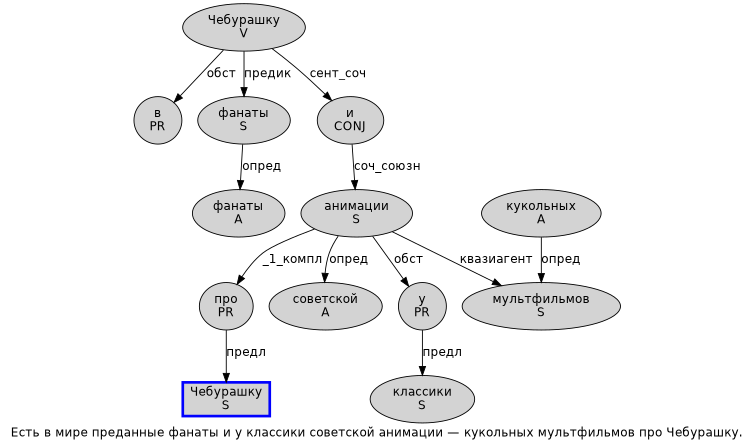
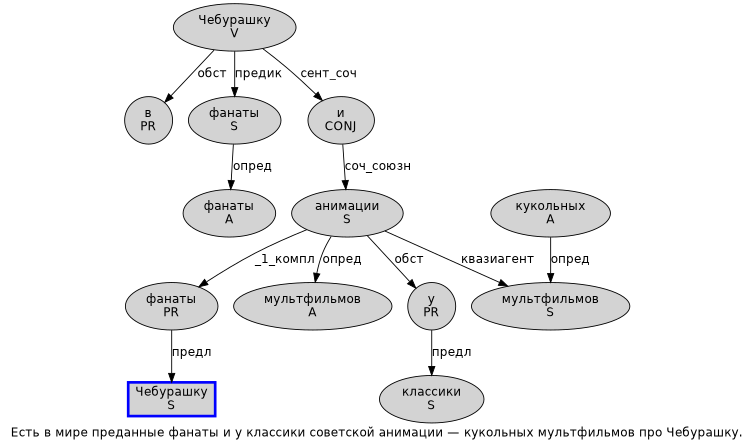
(226, 306) -> (172, 306)
(326, 306) -> (313, 306)
